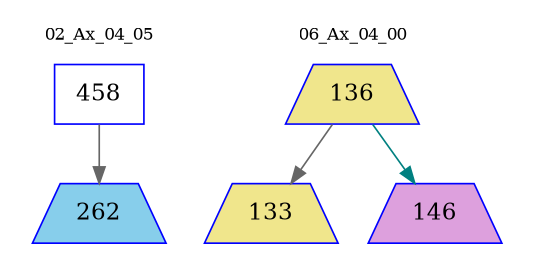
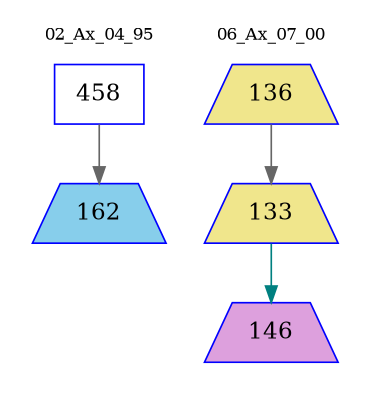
(99, 36) -> (99, 36)
(353, 36) -> (271, 36)
(389, 147) -> (271, 265)
(99, 213) -> (99, 213)
